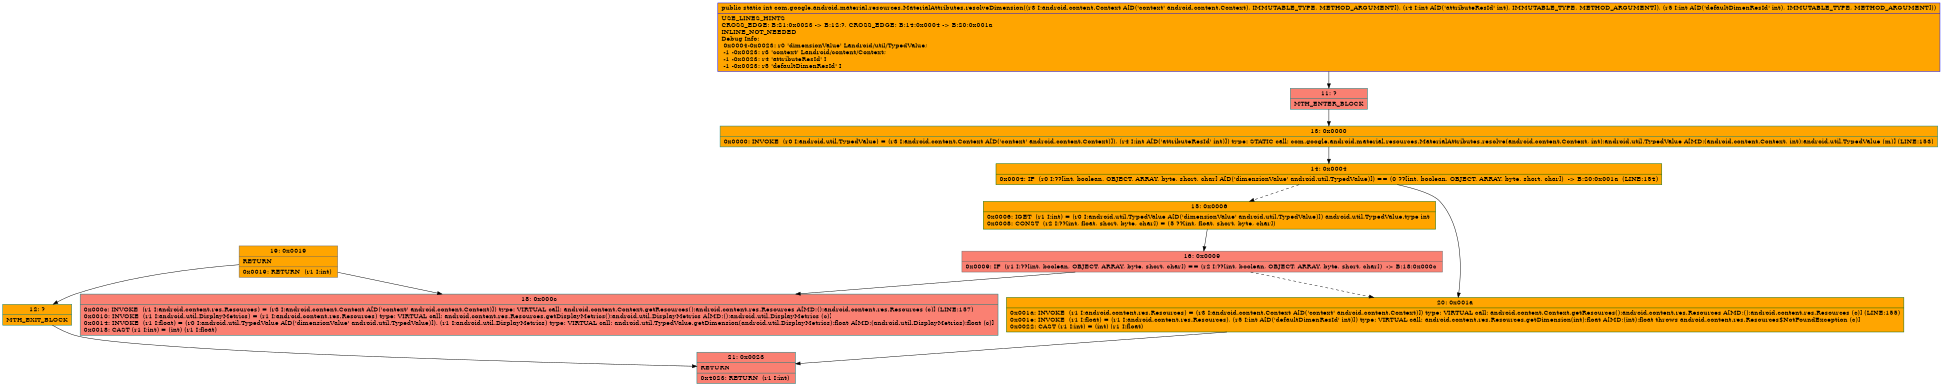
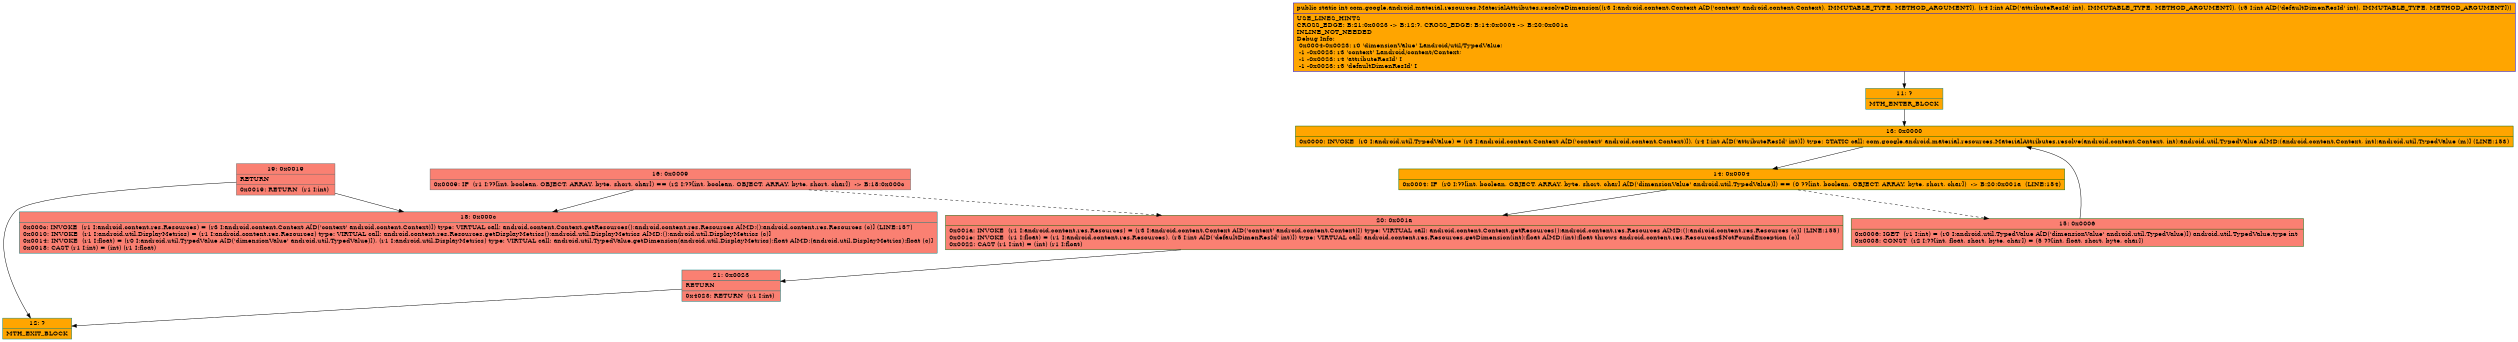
(1329, 99) -> (1904, 99)
(1329, 136) -> (1904, 136)
(1209, 215) -> (2077, 233)
(1206, 238) -> (2074, 170)
(288, 262) -> (286, 179)
(1455, 315) -> (1394, 233)
(371, 356) -> (379, 307)
